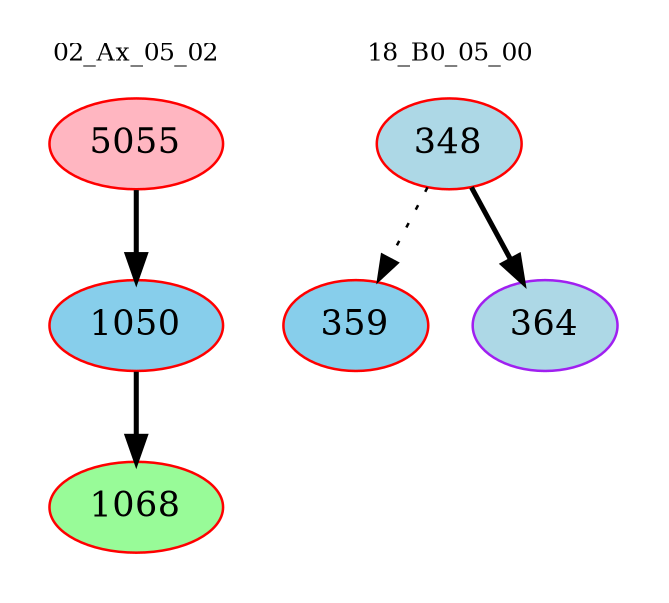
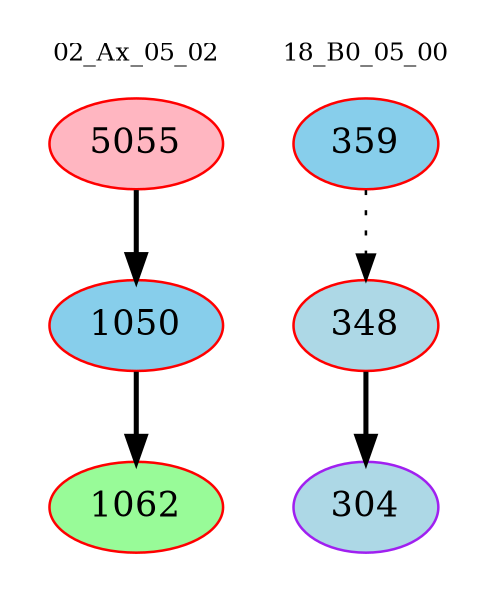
(409, 223) -> (366, 222)
(545, 326) -> (366, 507)
(136, 507) -> (136, 507)
